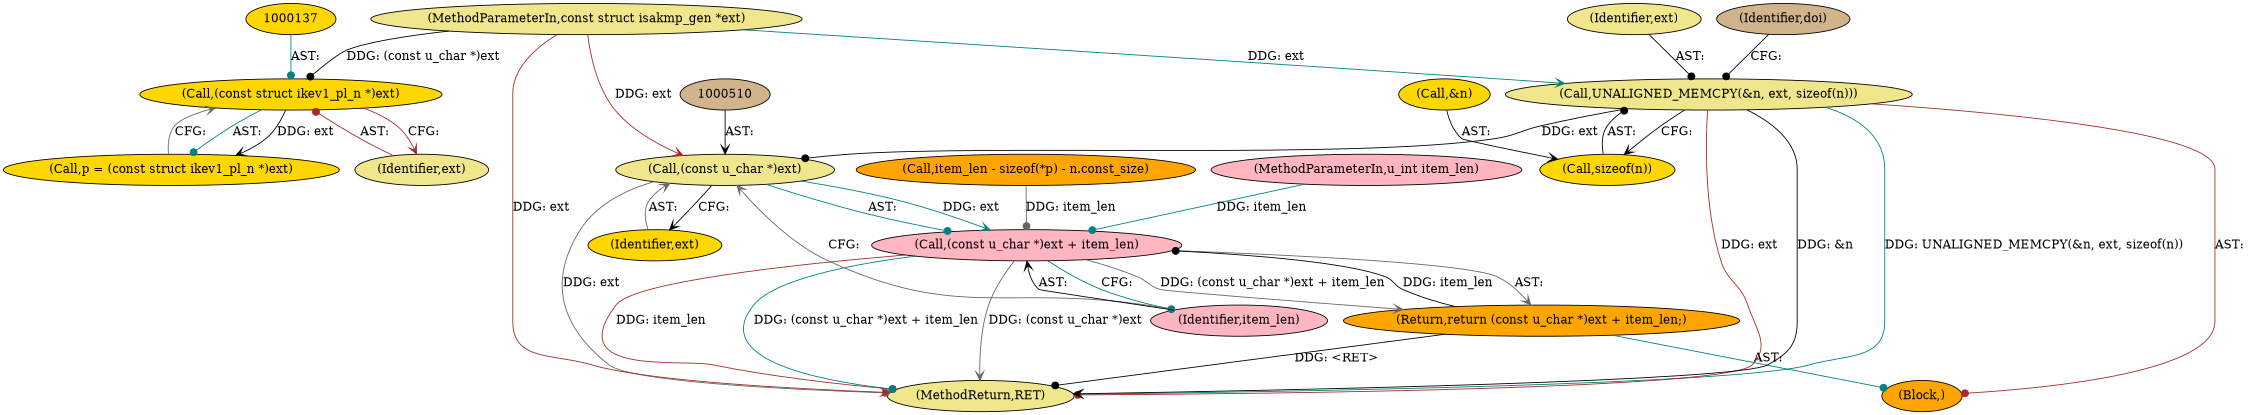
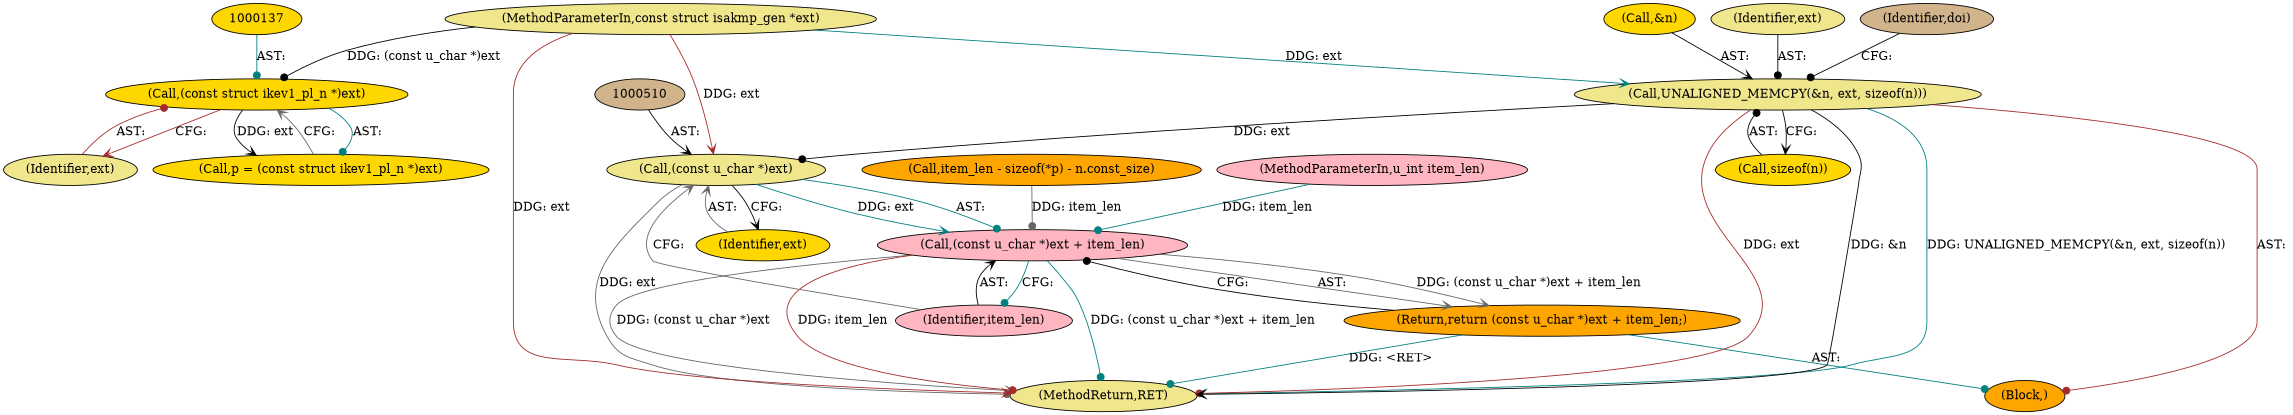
(1489, 145) -> (1708, 54)
(1448, 283) -> (1235, 283)
(1252, 360) -> (1318, 359)
